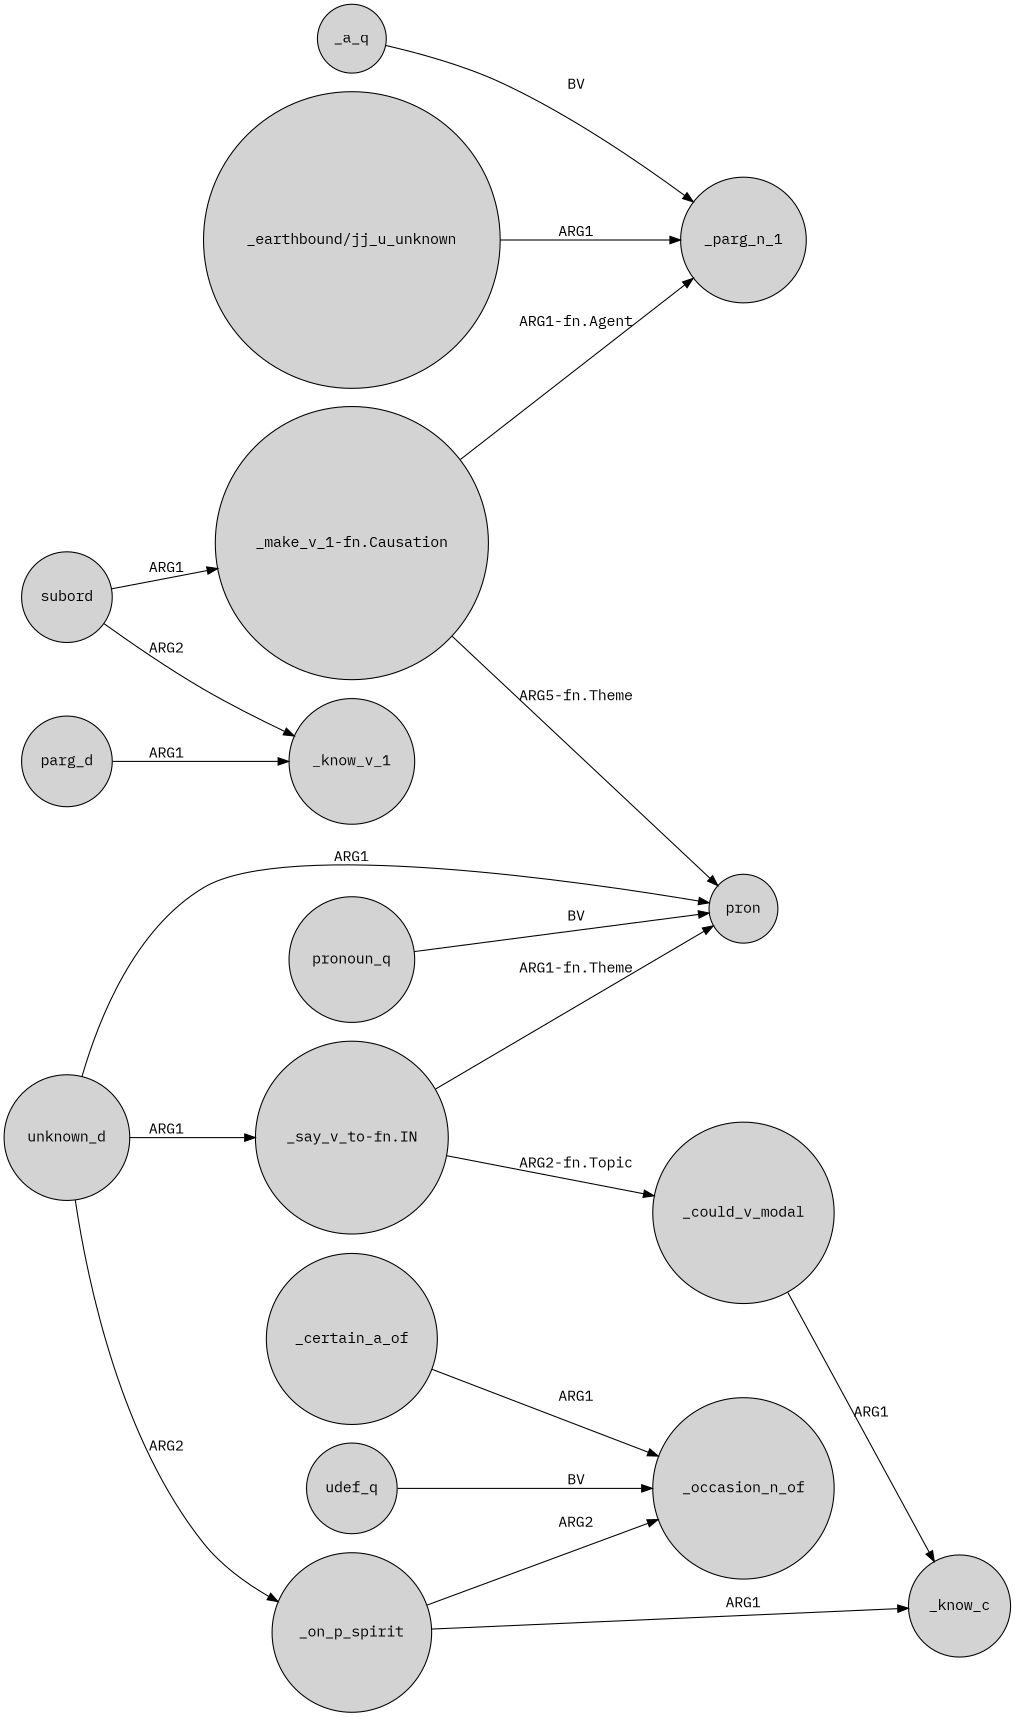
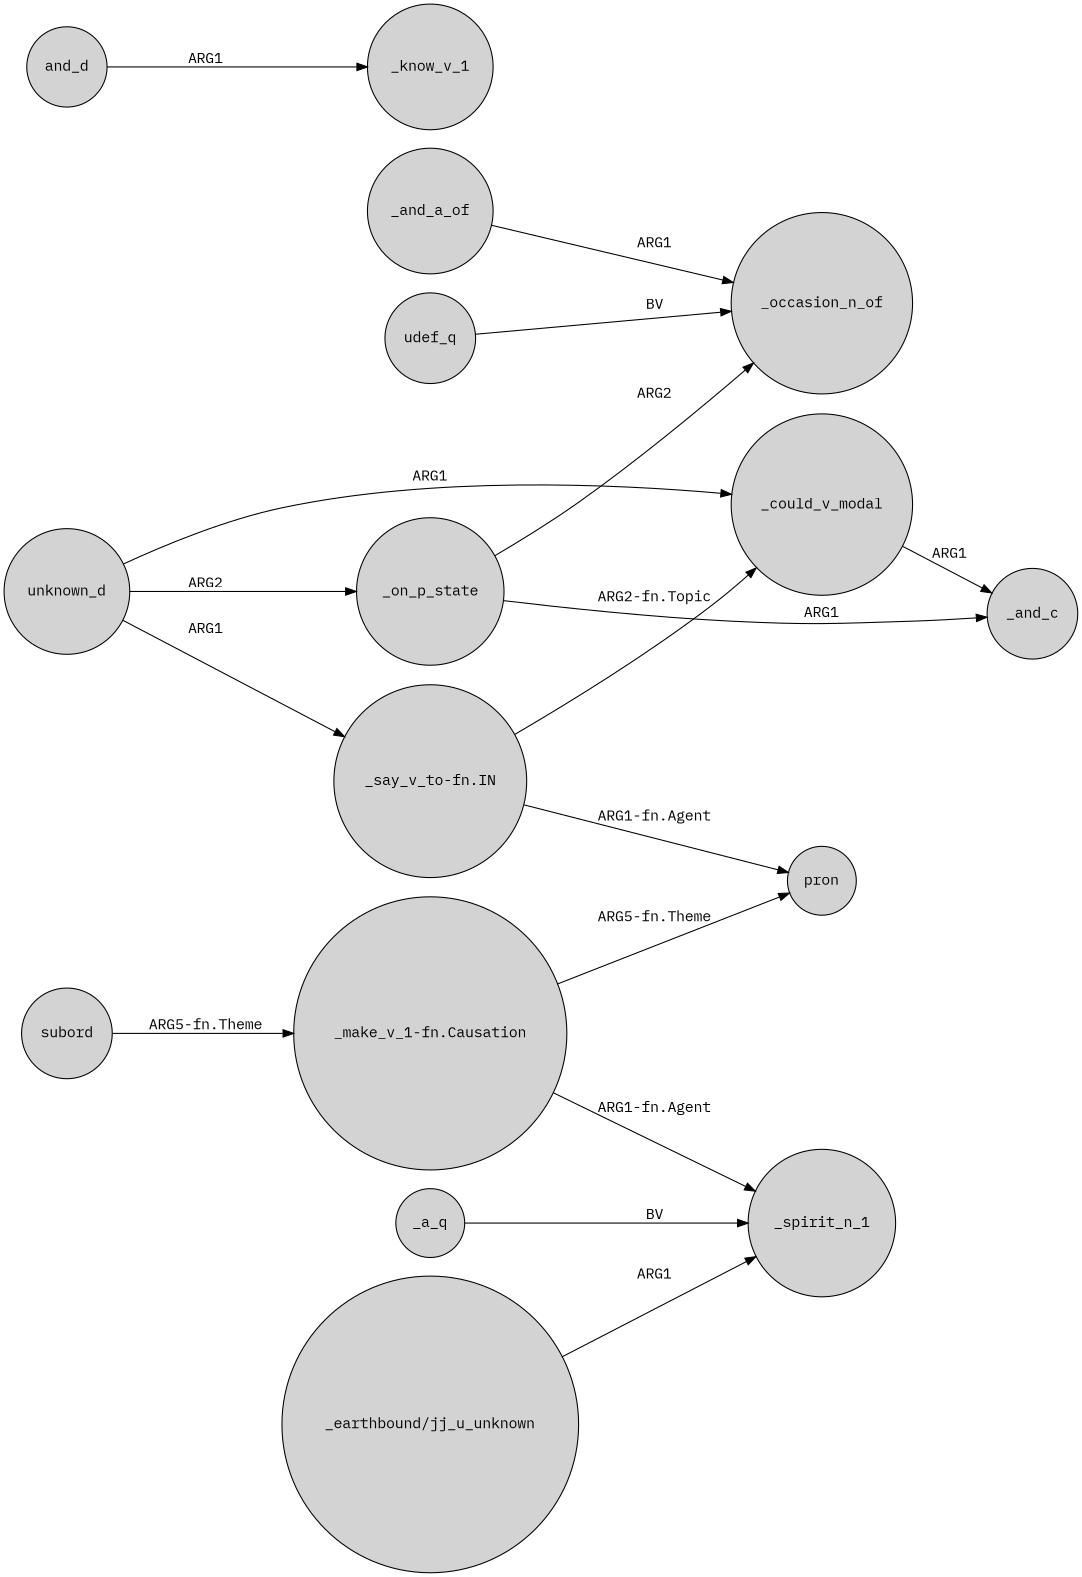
(743, 240) -> (822, 1223)
(167, 568) -> (206, 1025)
(192, 682) -> none
(67, 761) -> (67, 67)
(336, 866) -> (417, 490)
(352, 960) -> none
(576, 969) -> (655, 817)
(352, 1339) -> (430, 211)
(960, 1606) -> (1032, 614)
(352, 1633) -> (430, 591)
